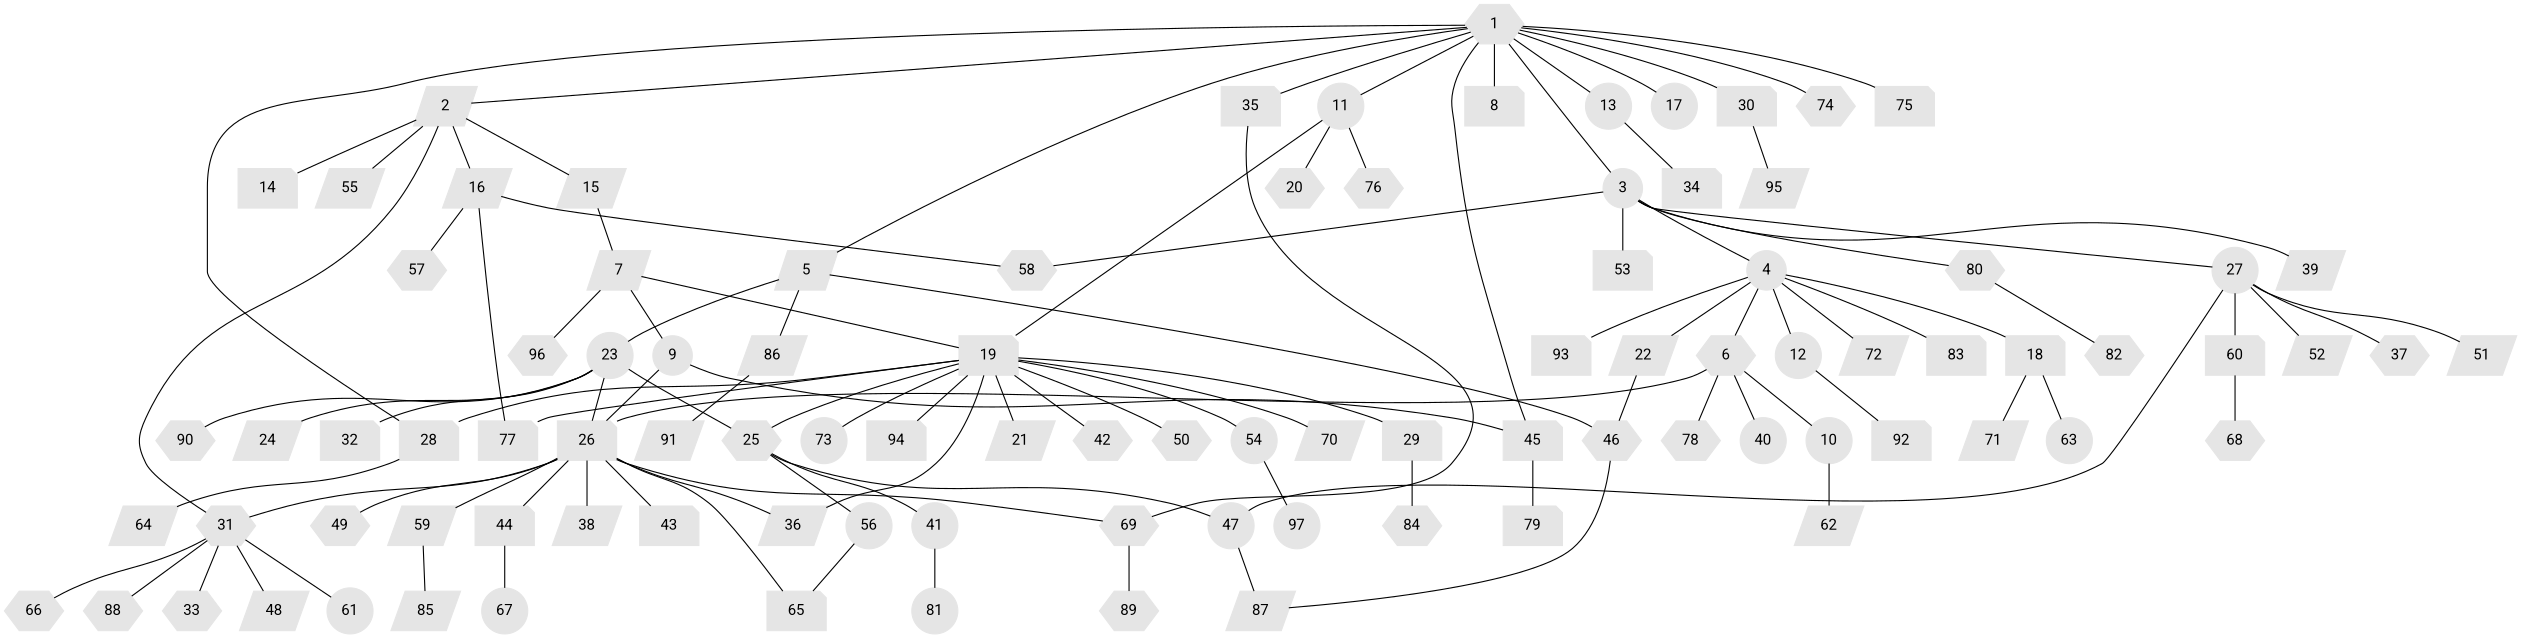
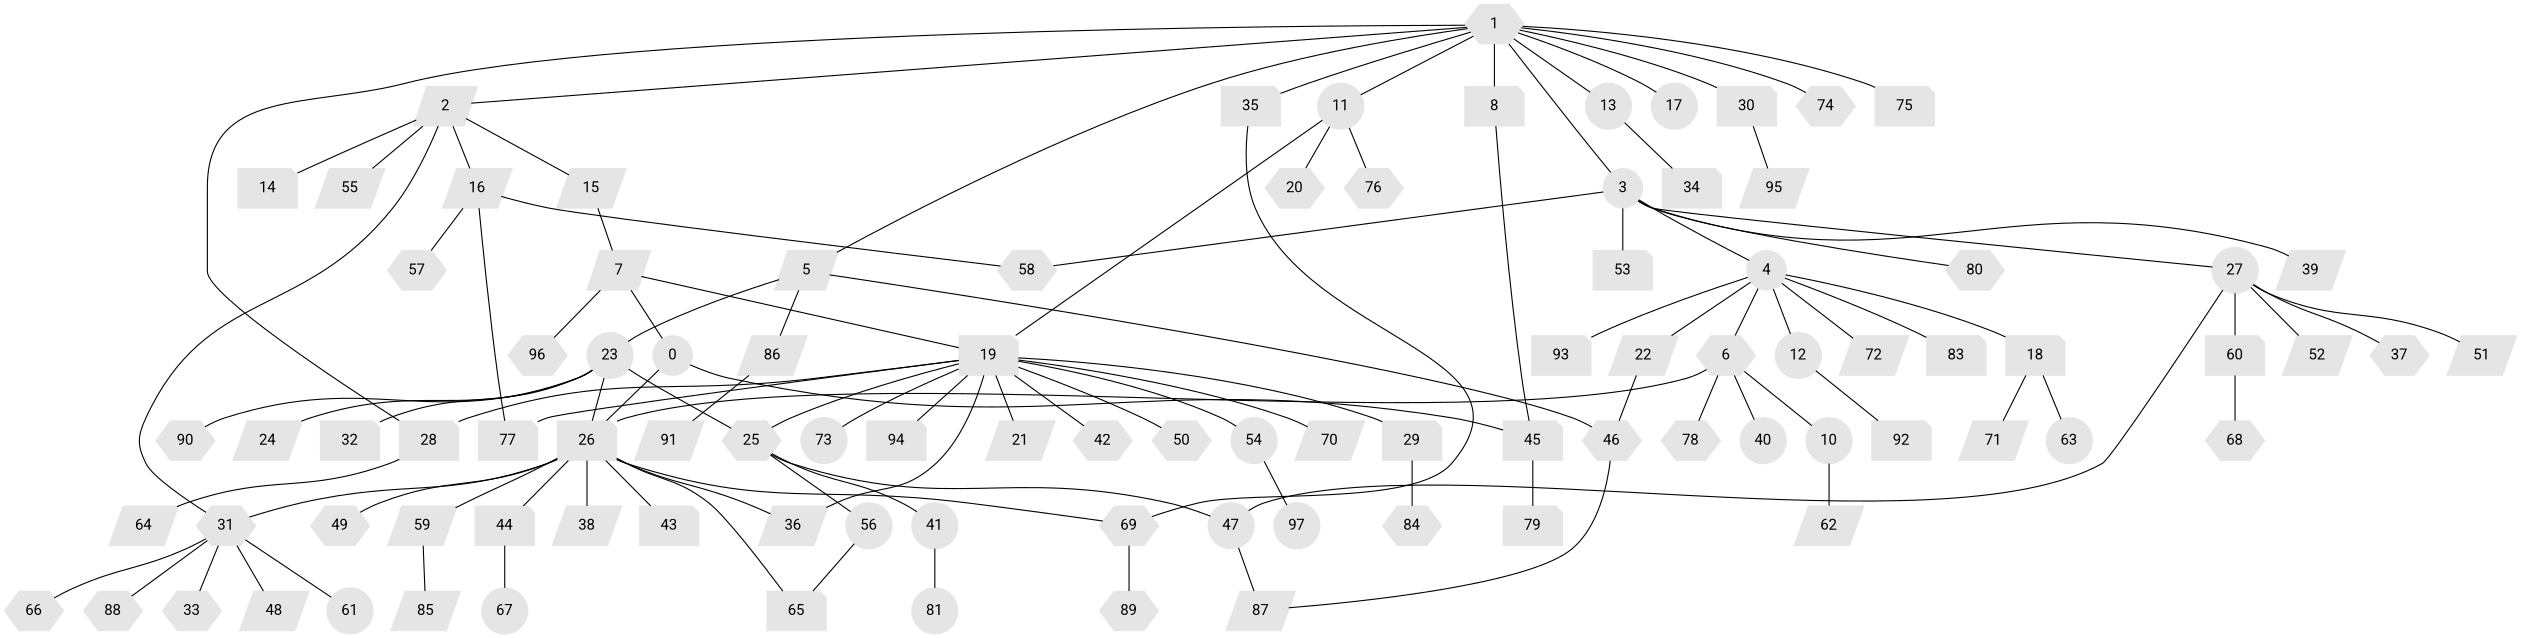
(1470, 231) -> (1509, 274)
(673, 355) -> (673, 355)
(2114, 355) -> none
